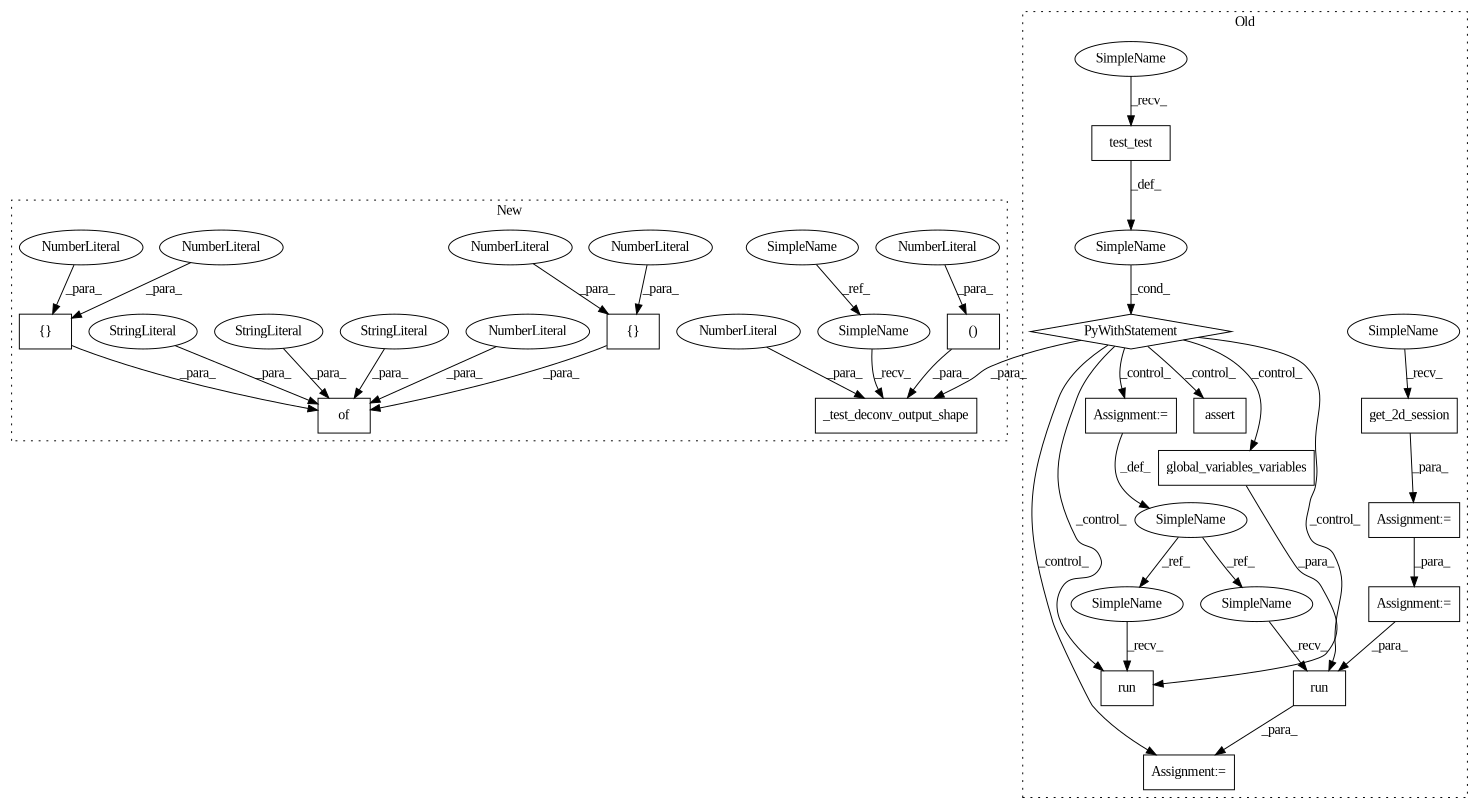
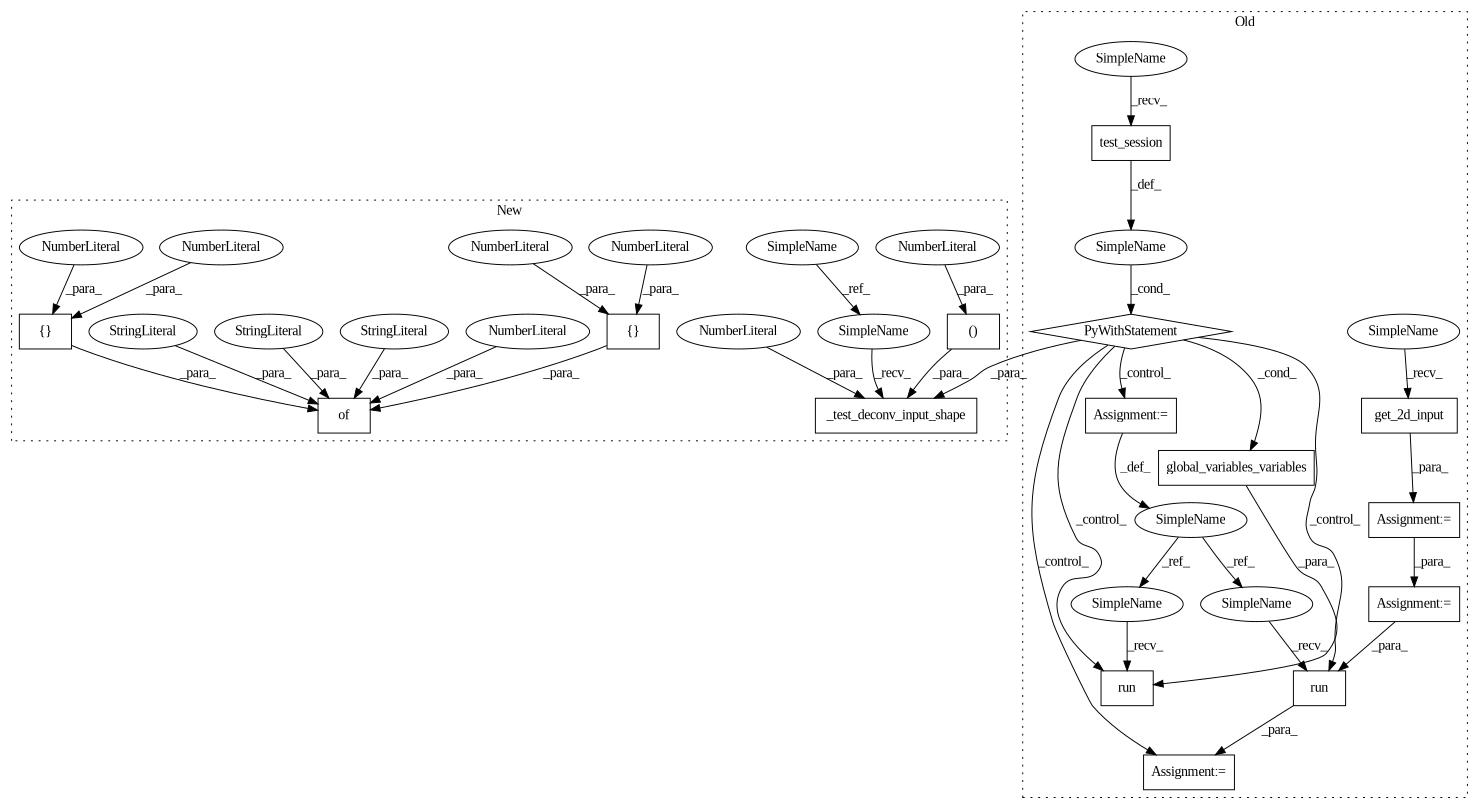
(1131, 143) -> (1131, 143)
(1277, 374) -> (1277, 374)
(896, 416) -> (896, 416)
(1220, 416) -> none
(1409, 416) -> (1409, 416)
